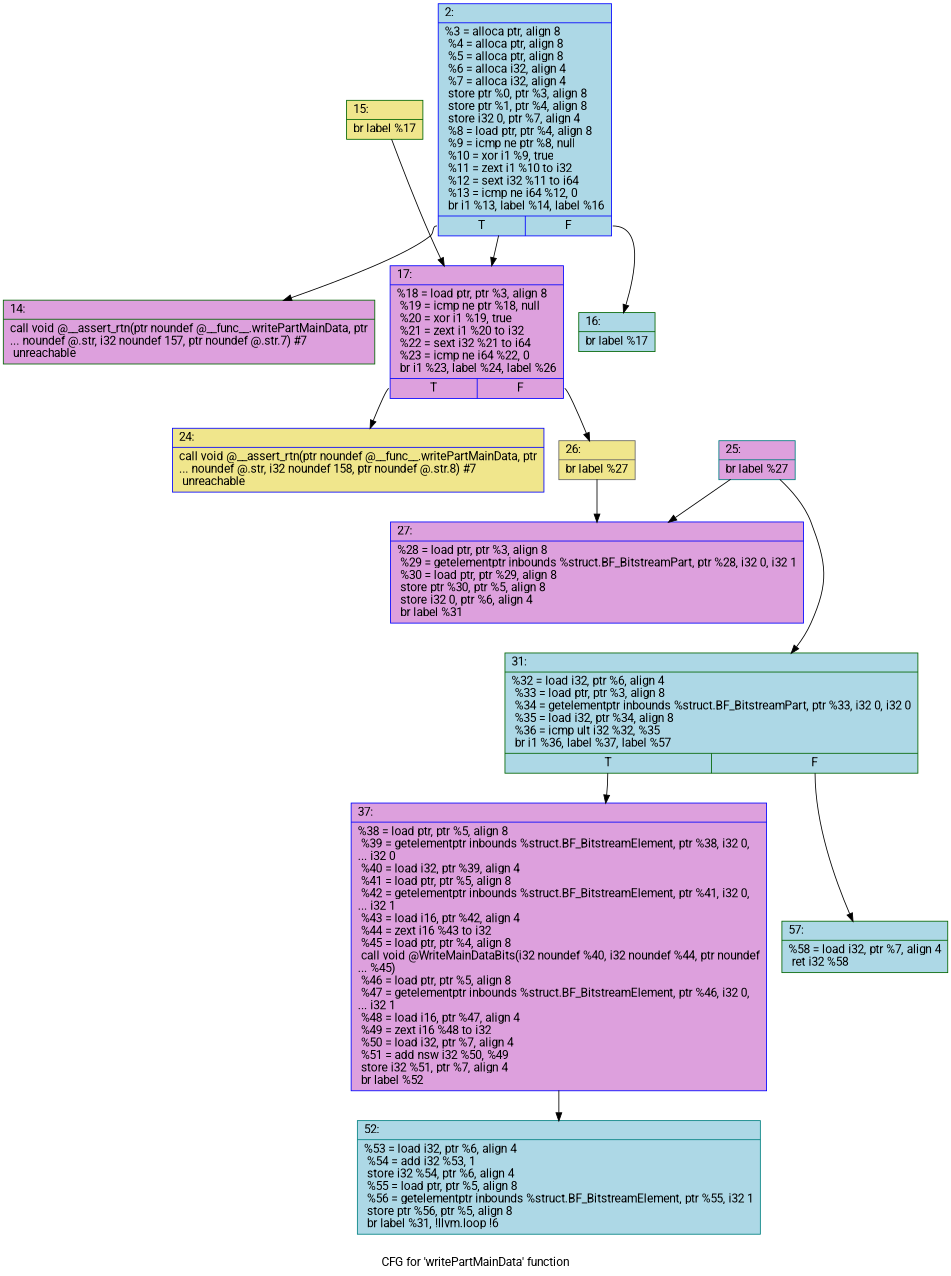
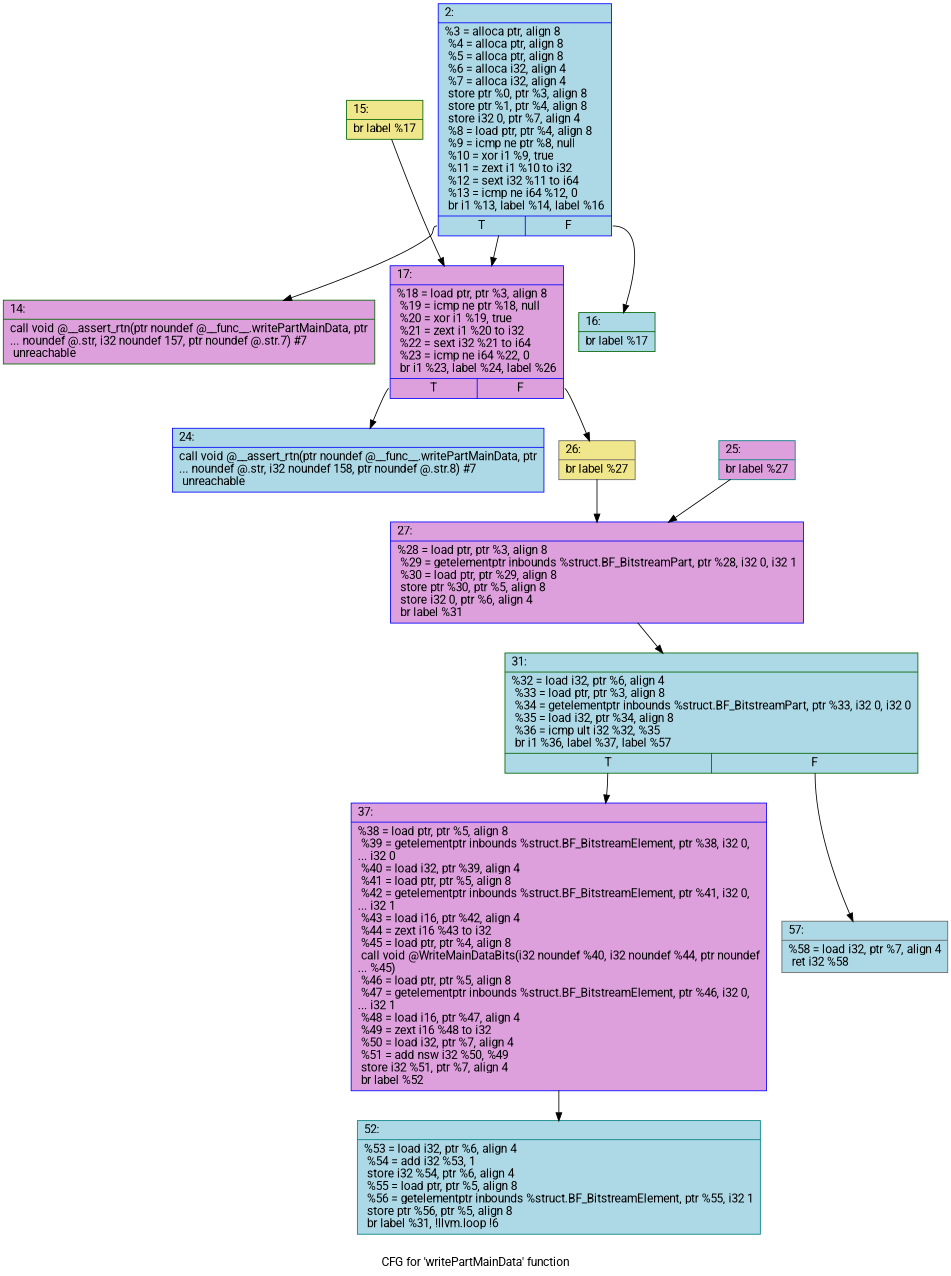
(358, 460) -> (358, 460)
(822, 560) -> (648, 635)
(865, 947) -> (865, 947)
